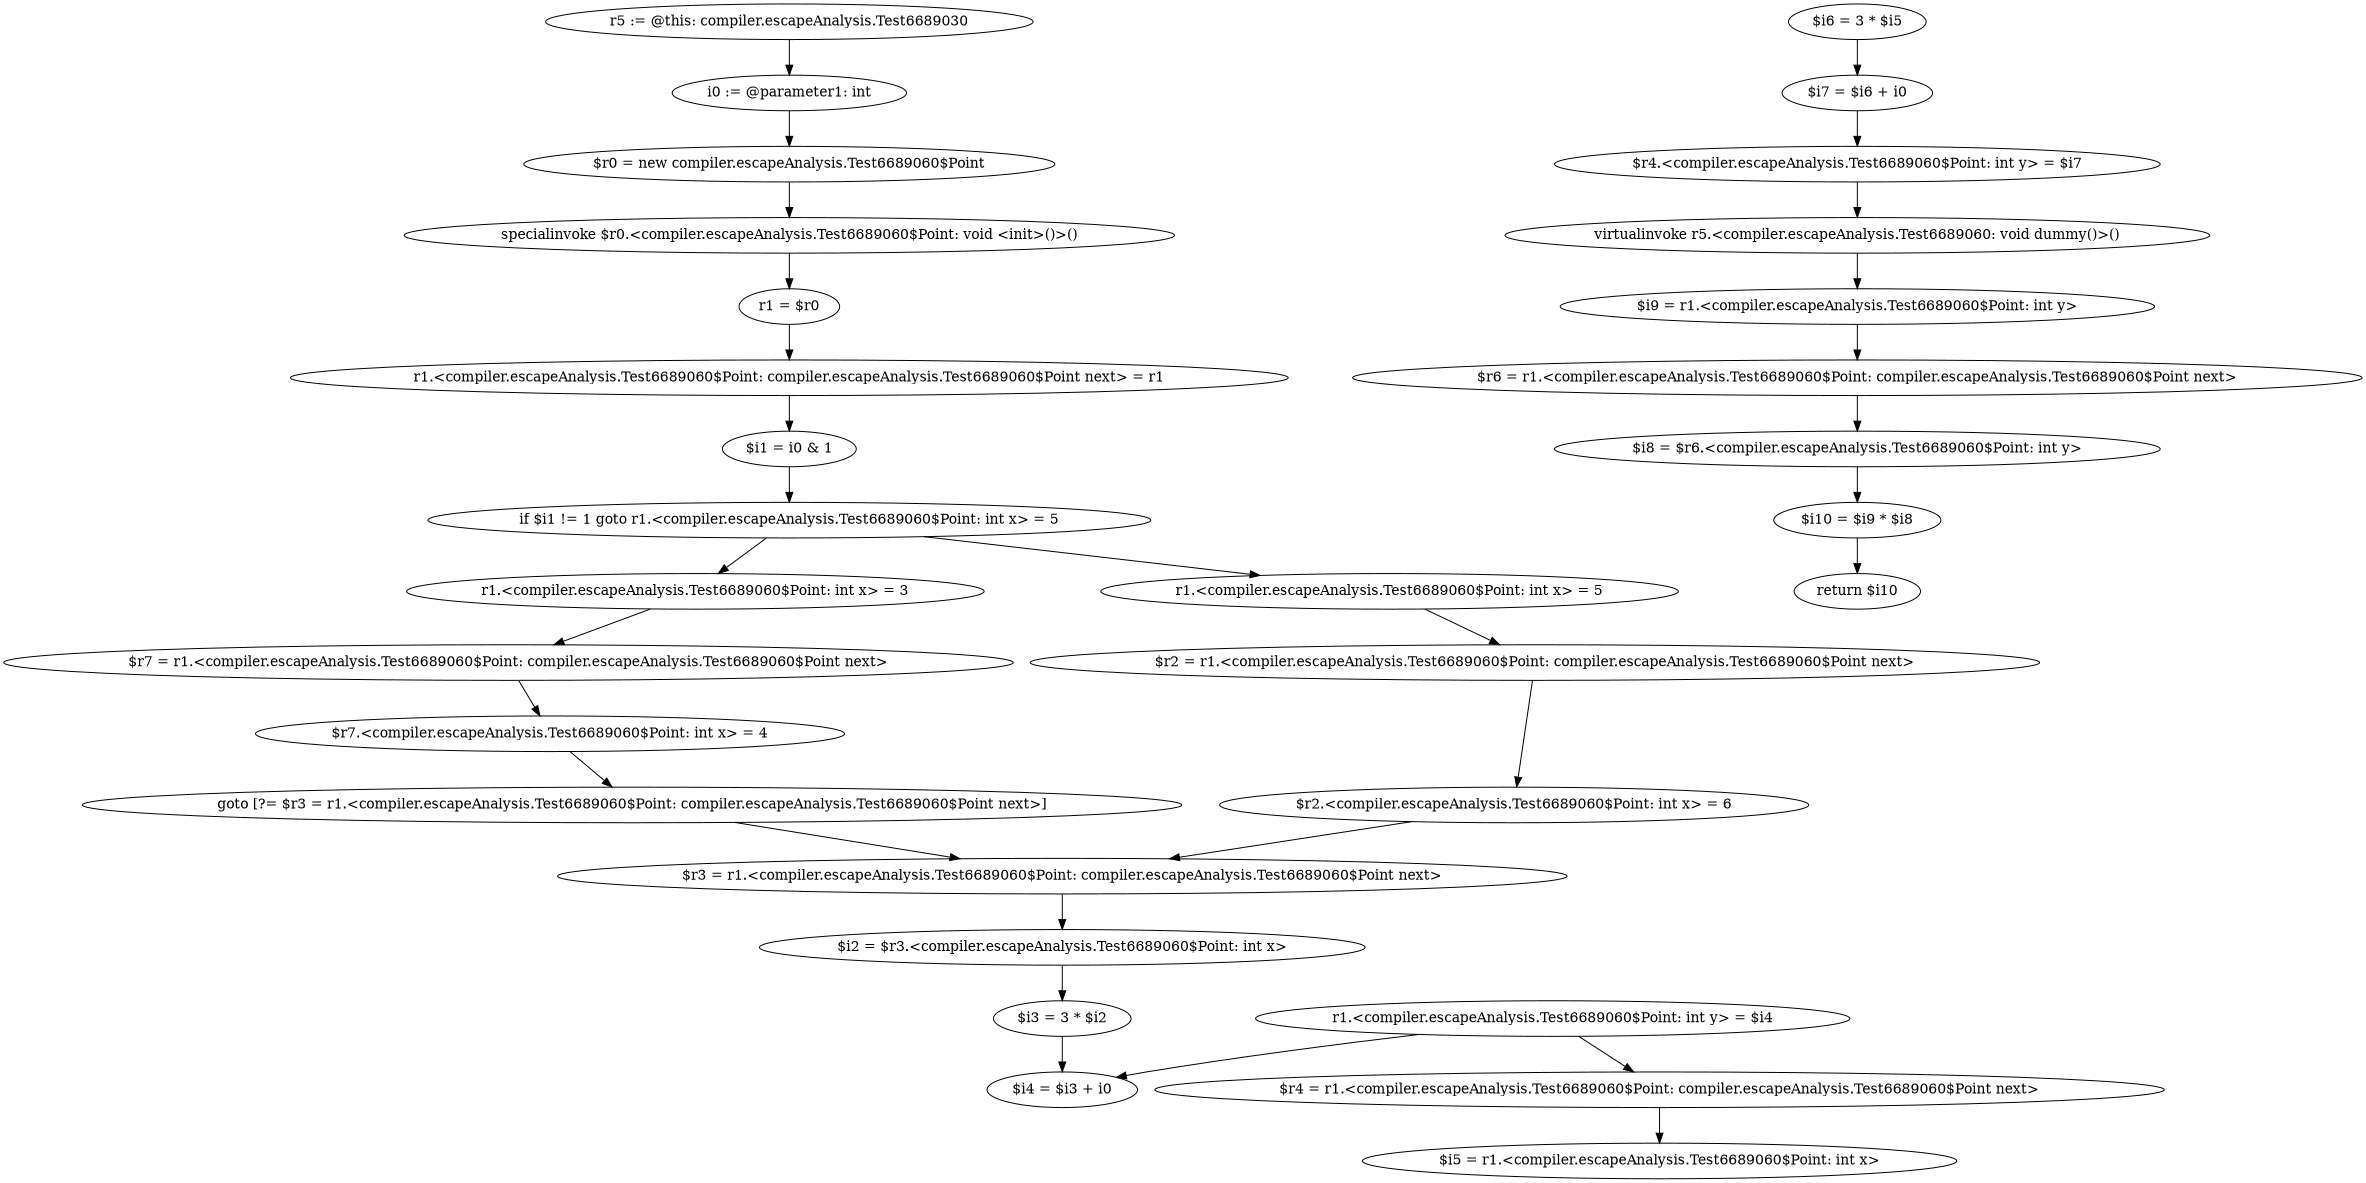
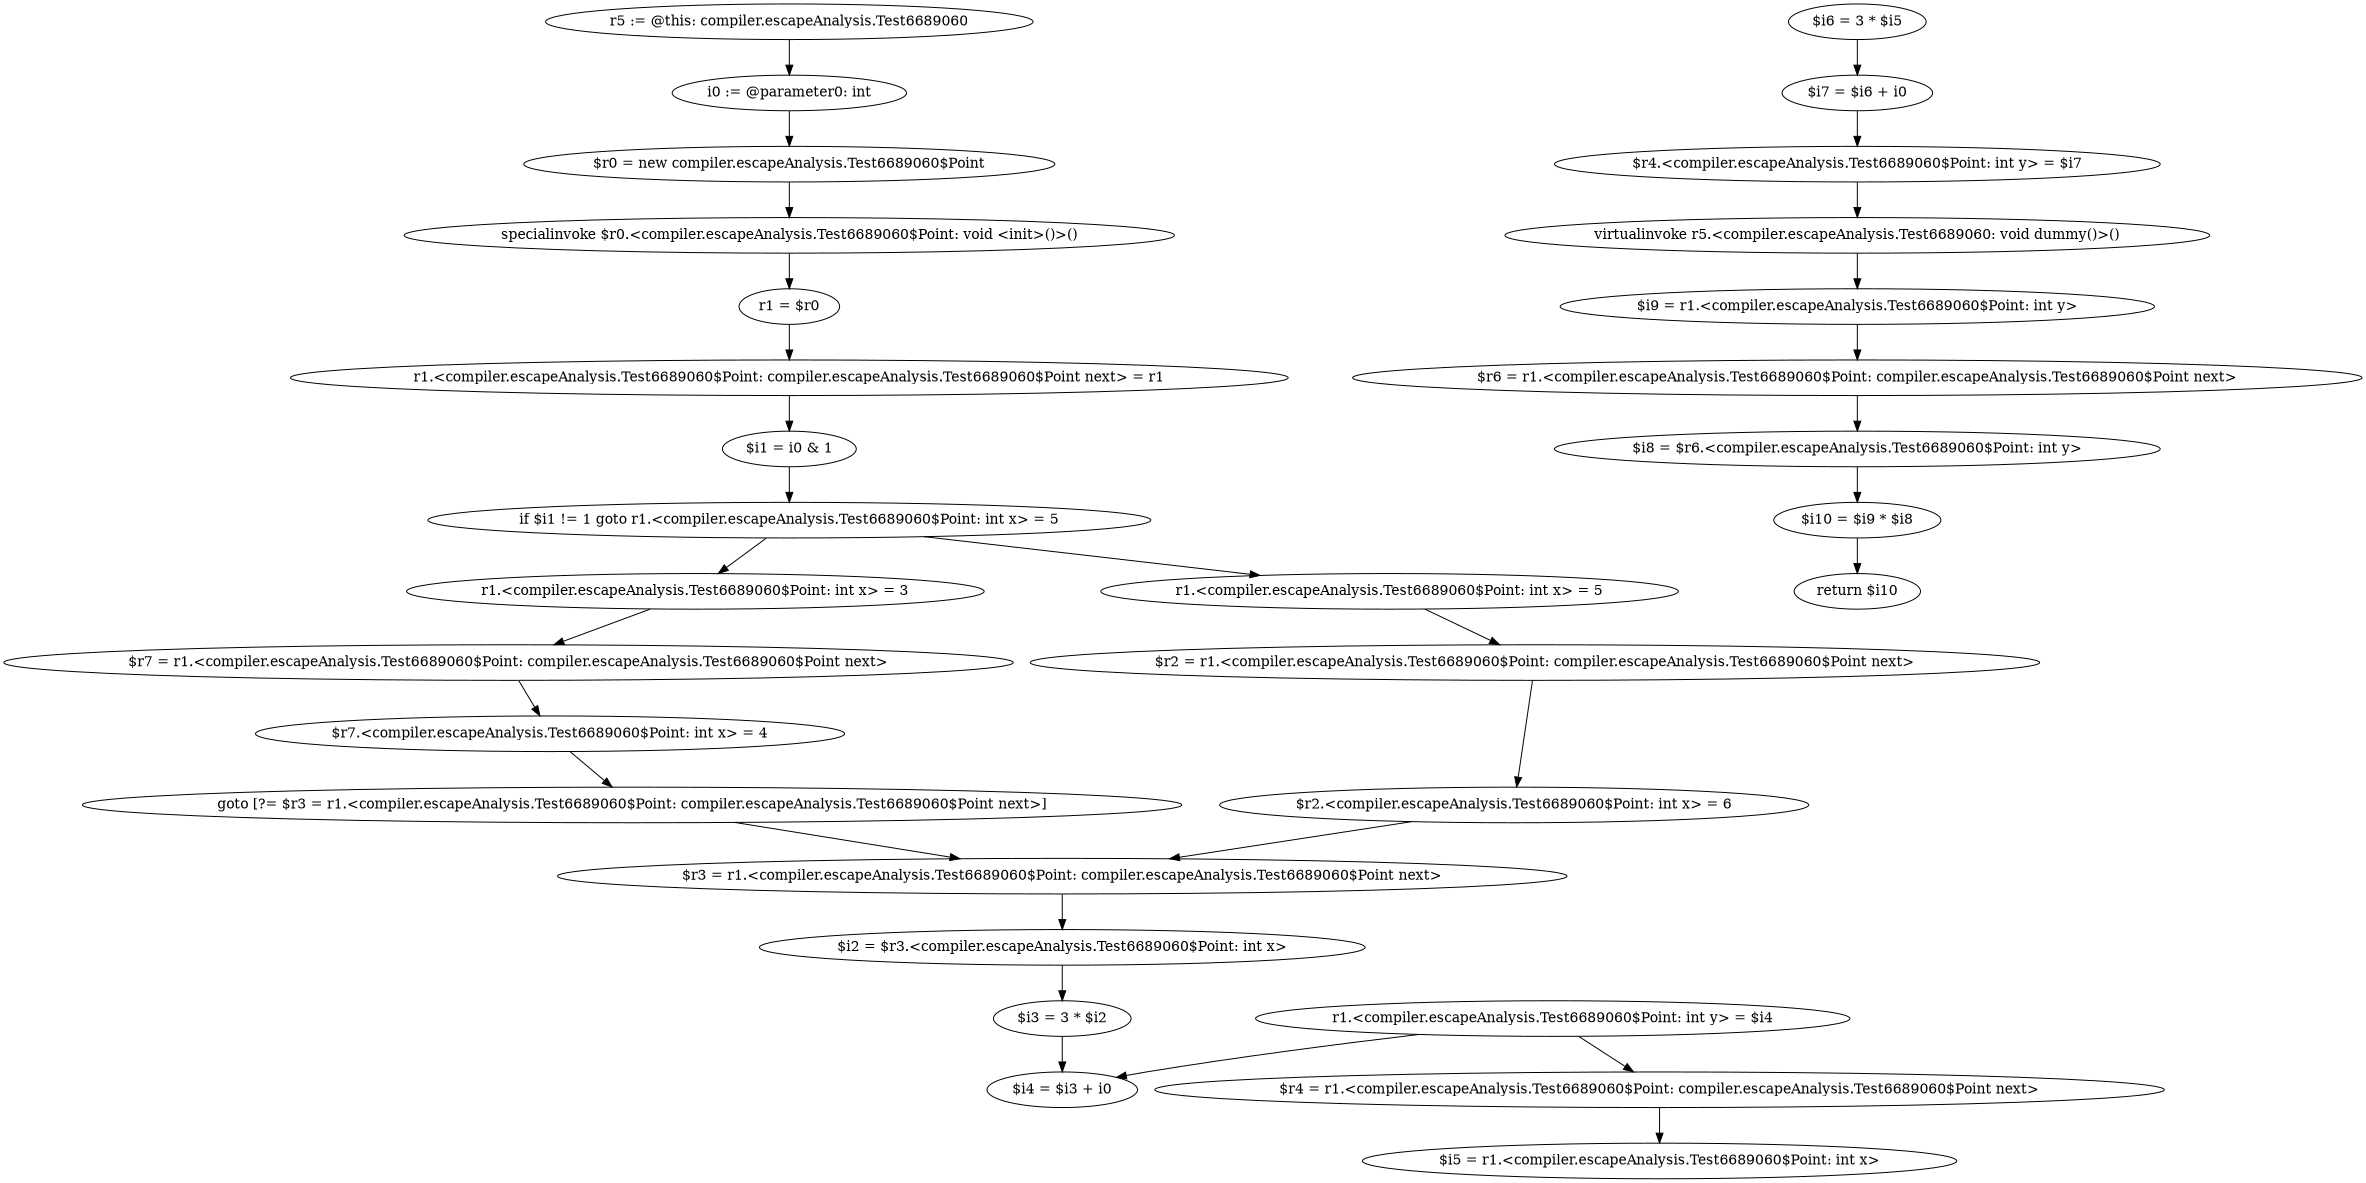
(789, 22) -> (789, 22)
(789, 93) -> (789, 93)
